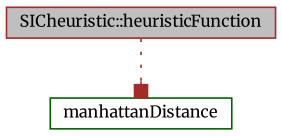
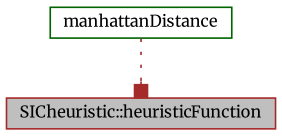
(141, 60) -> (141, 60)
